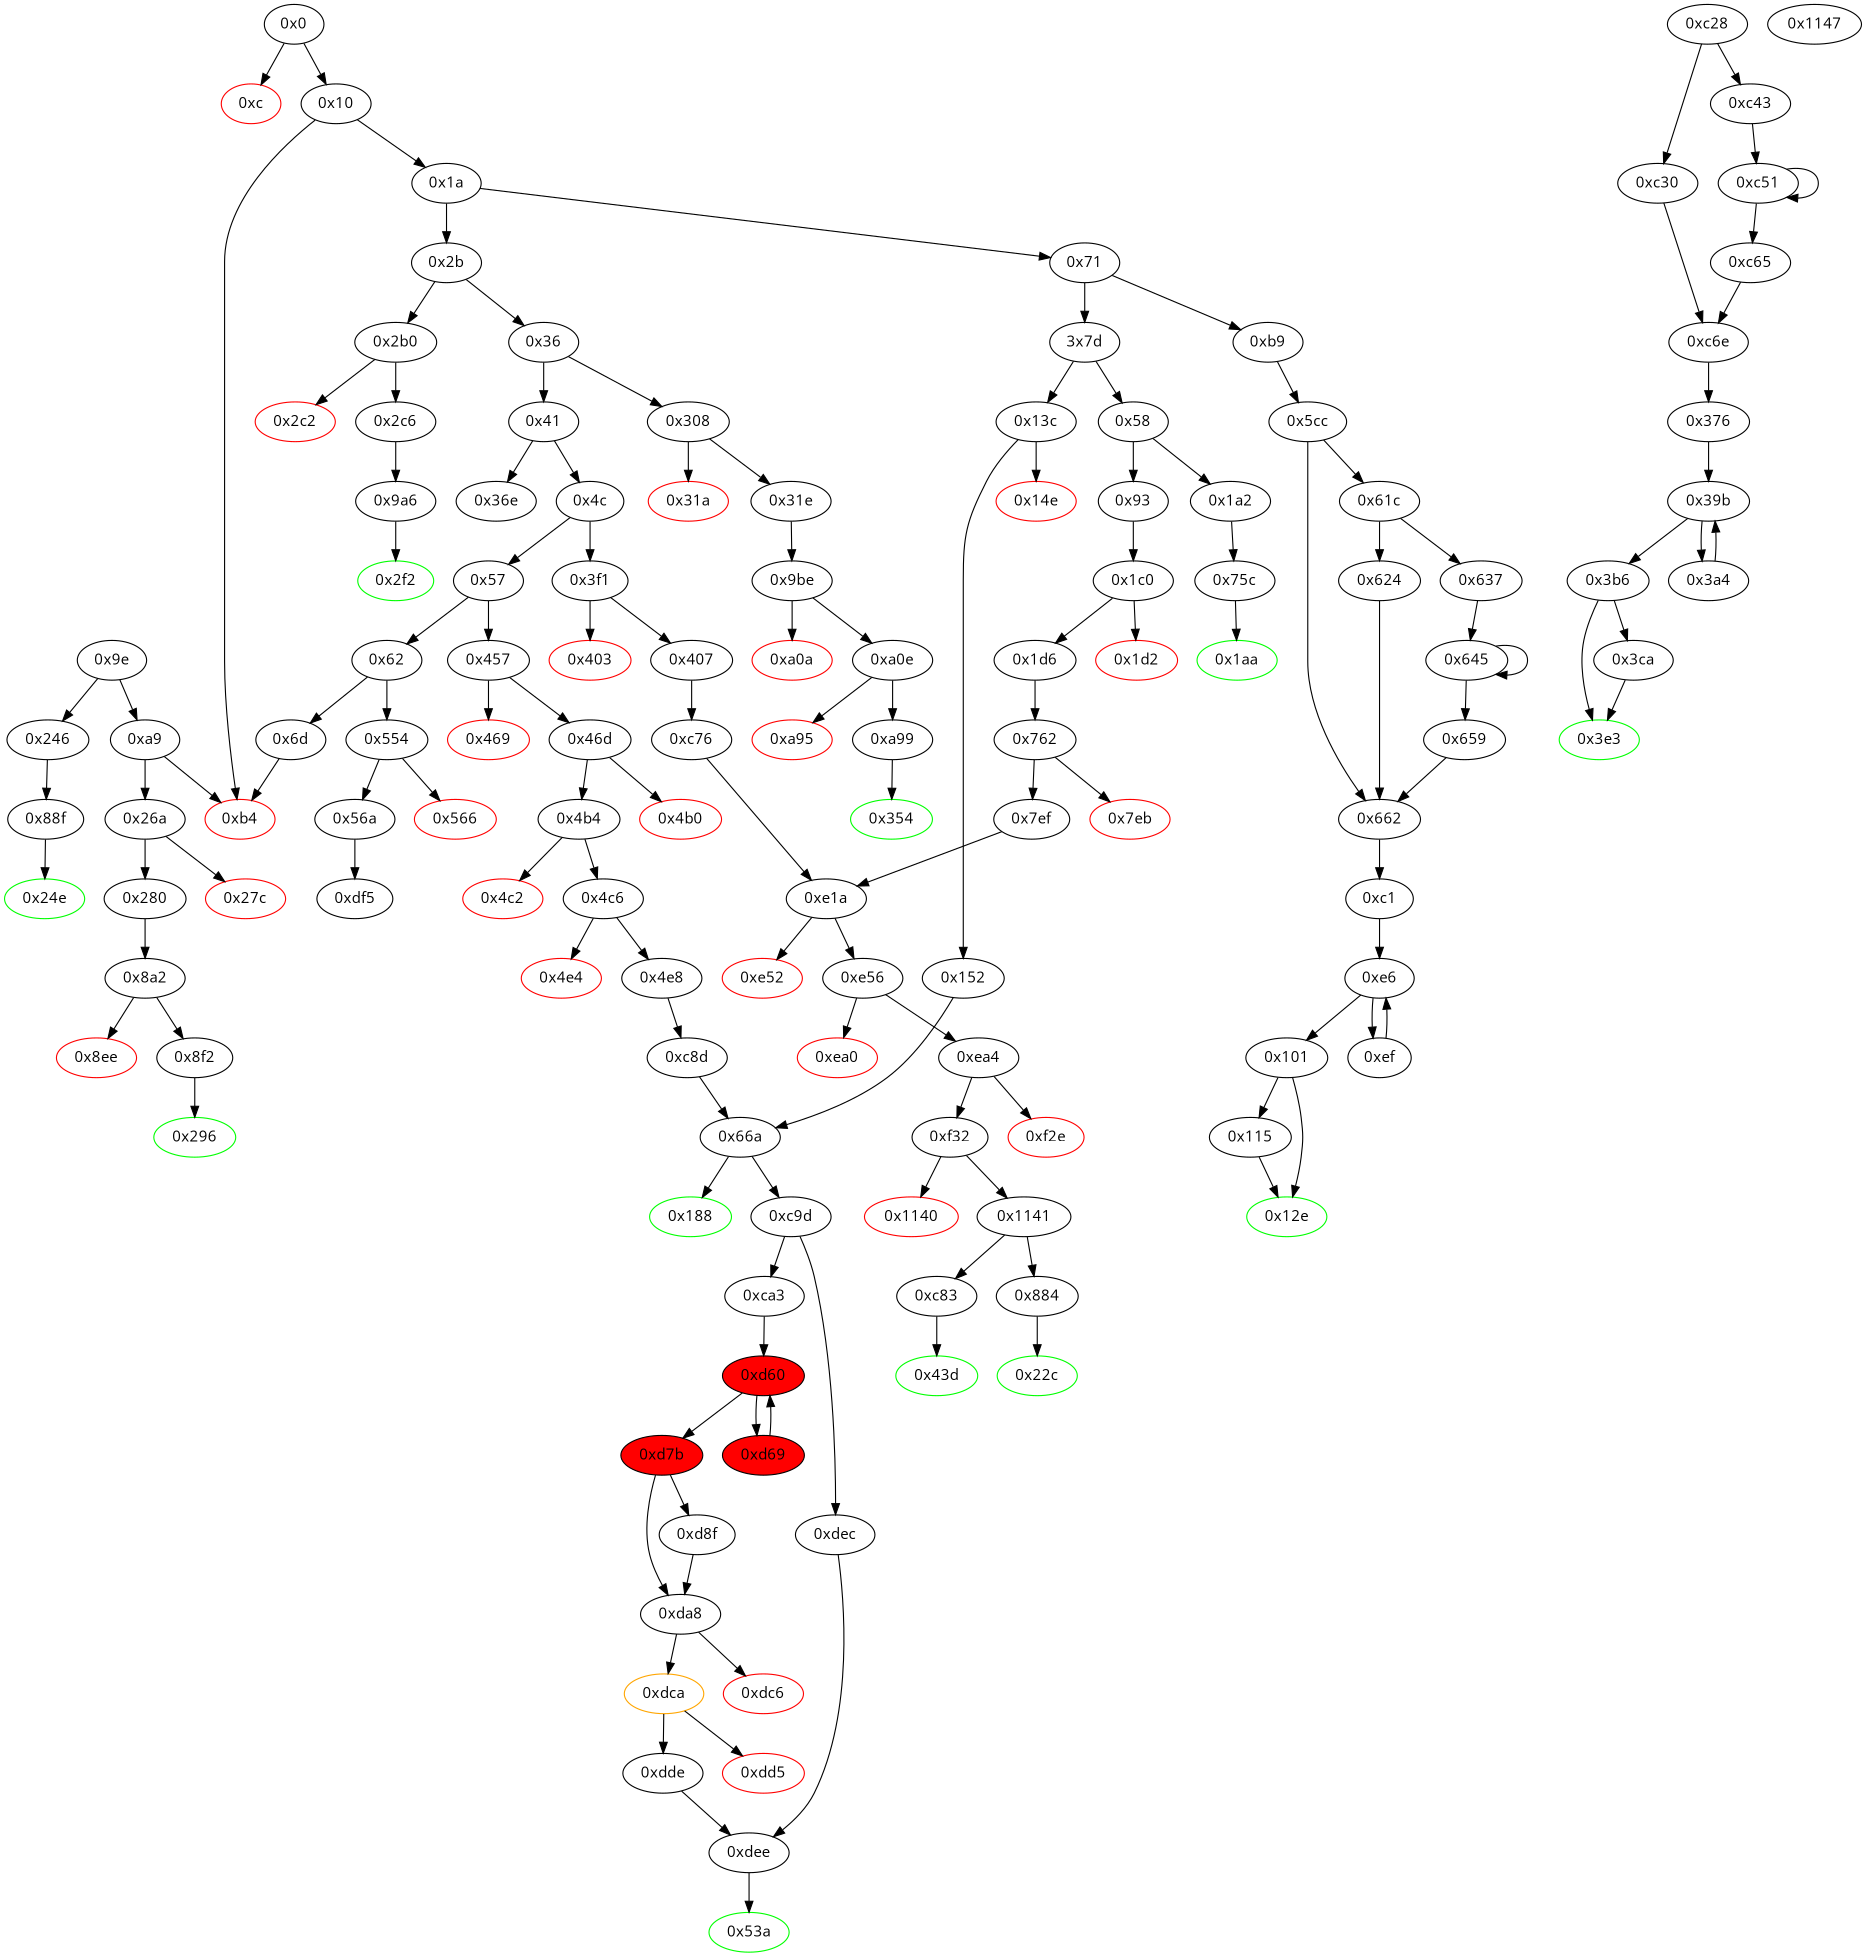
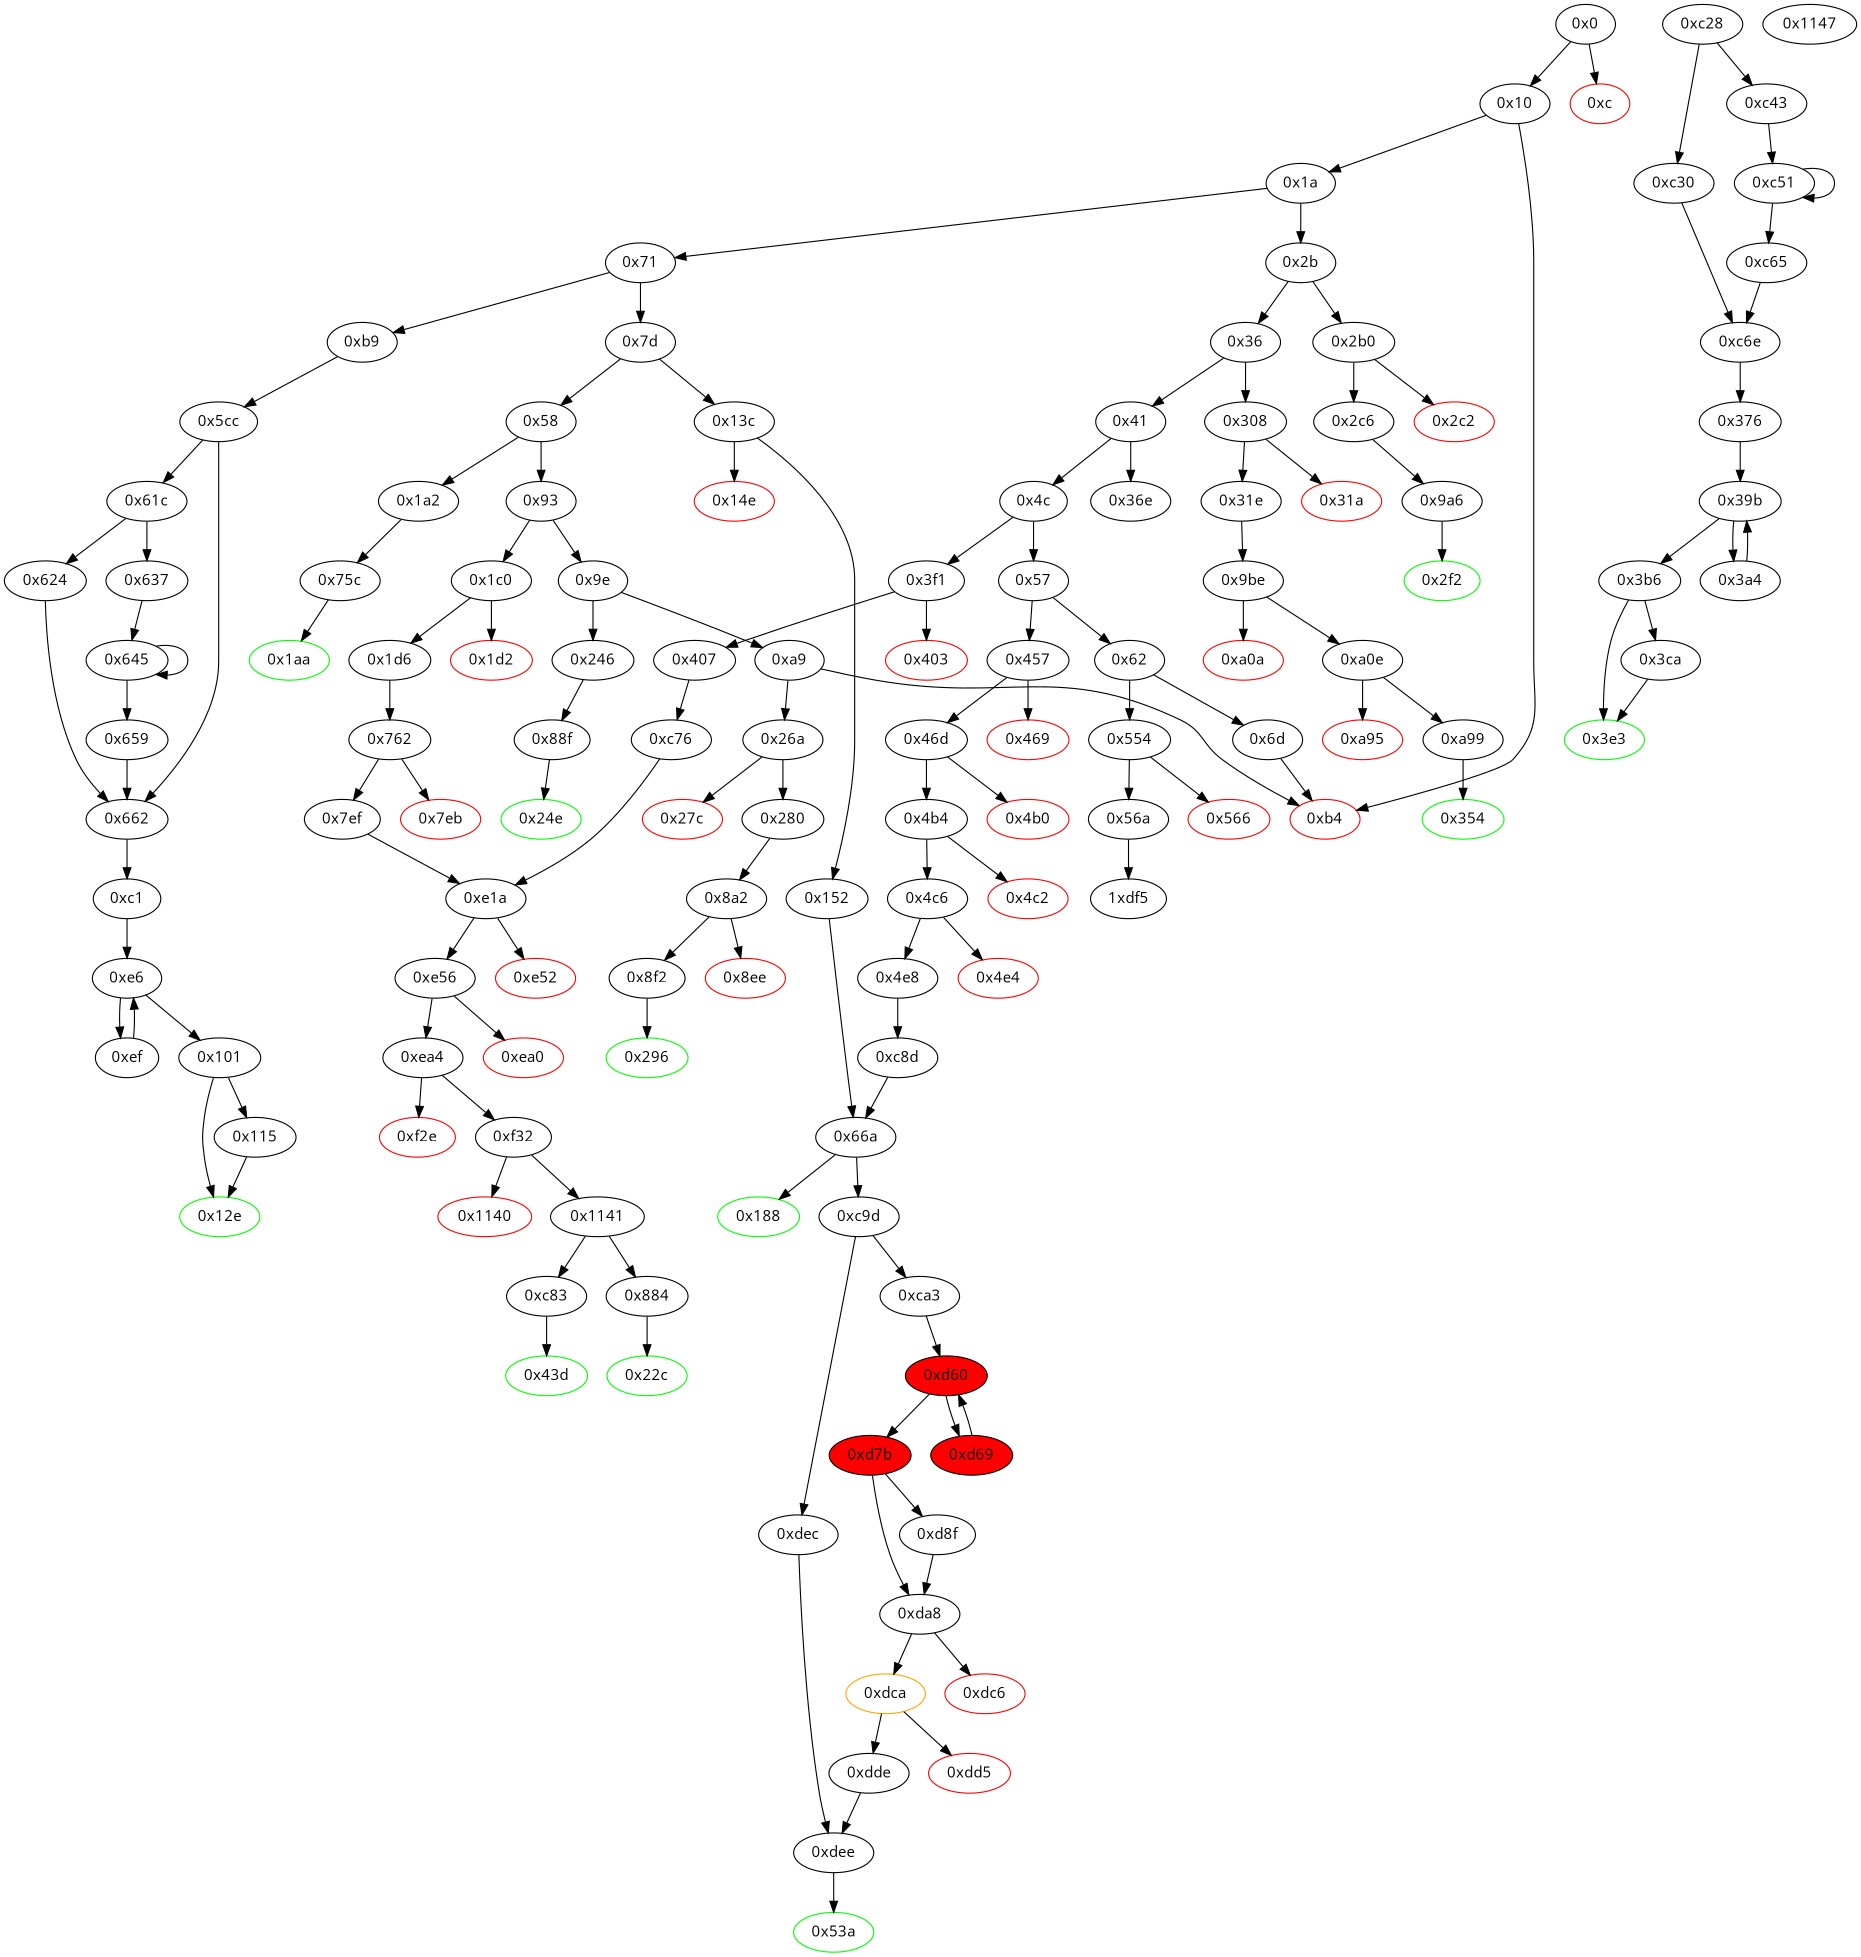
(1085, 342) -> (640, 342)
none -> (564, 536)
(355, 899) -> (1128, 899)
